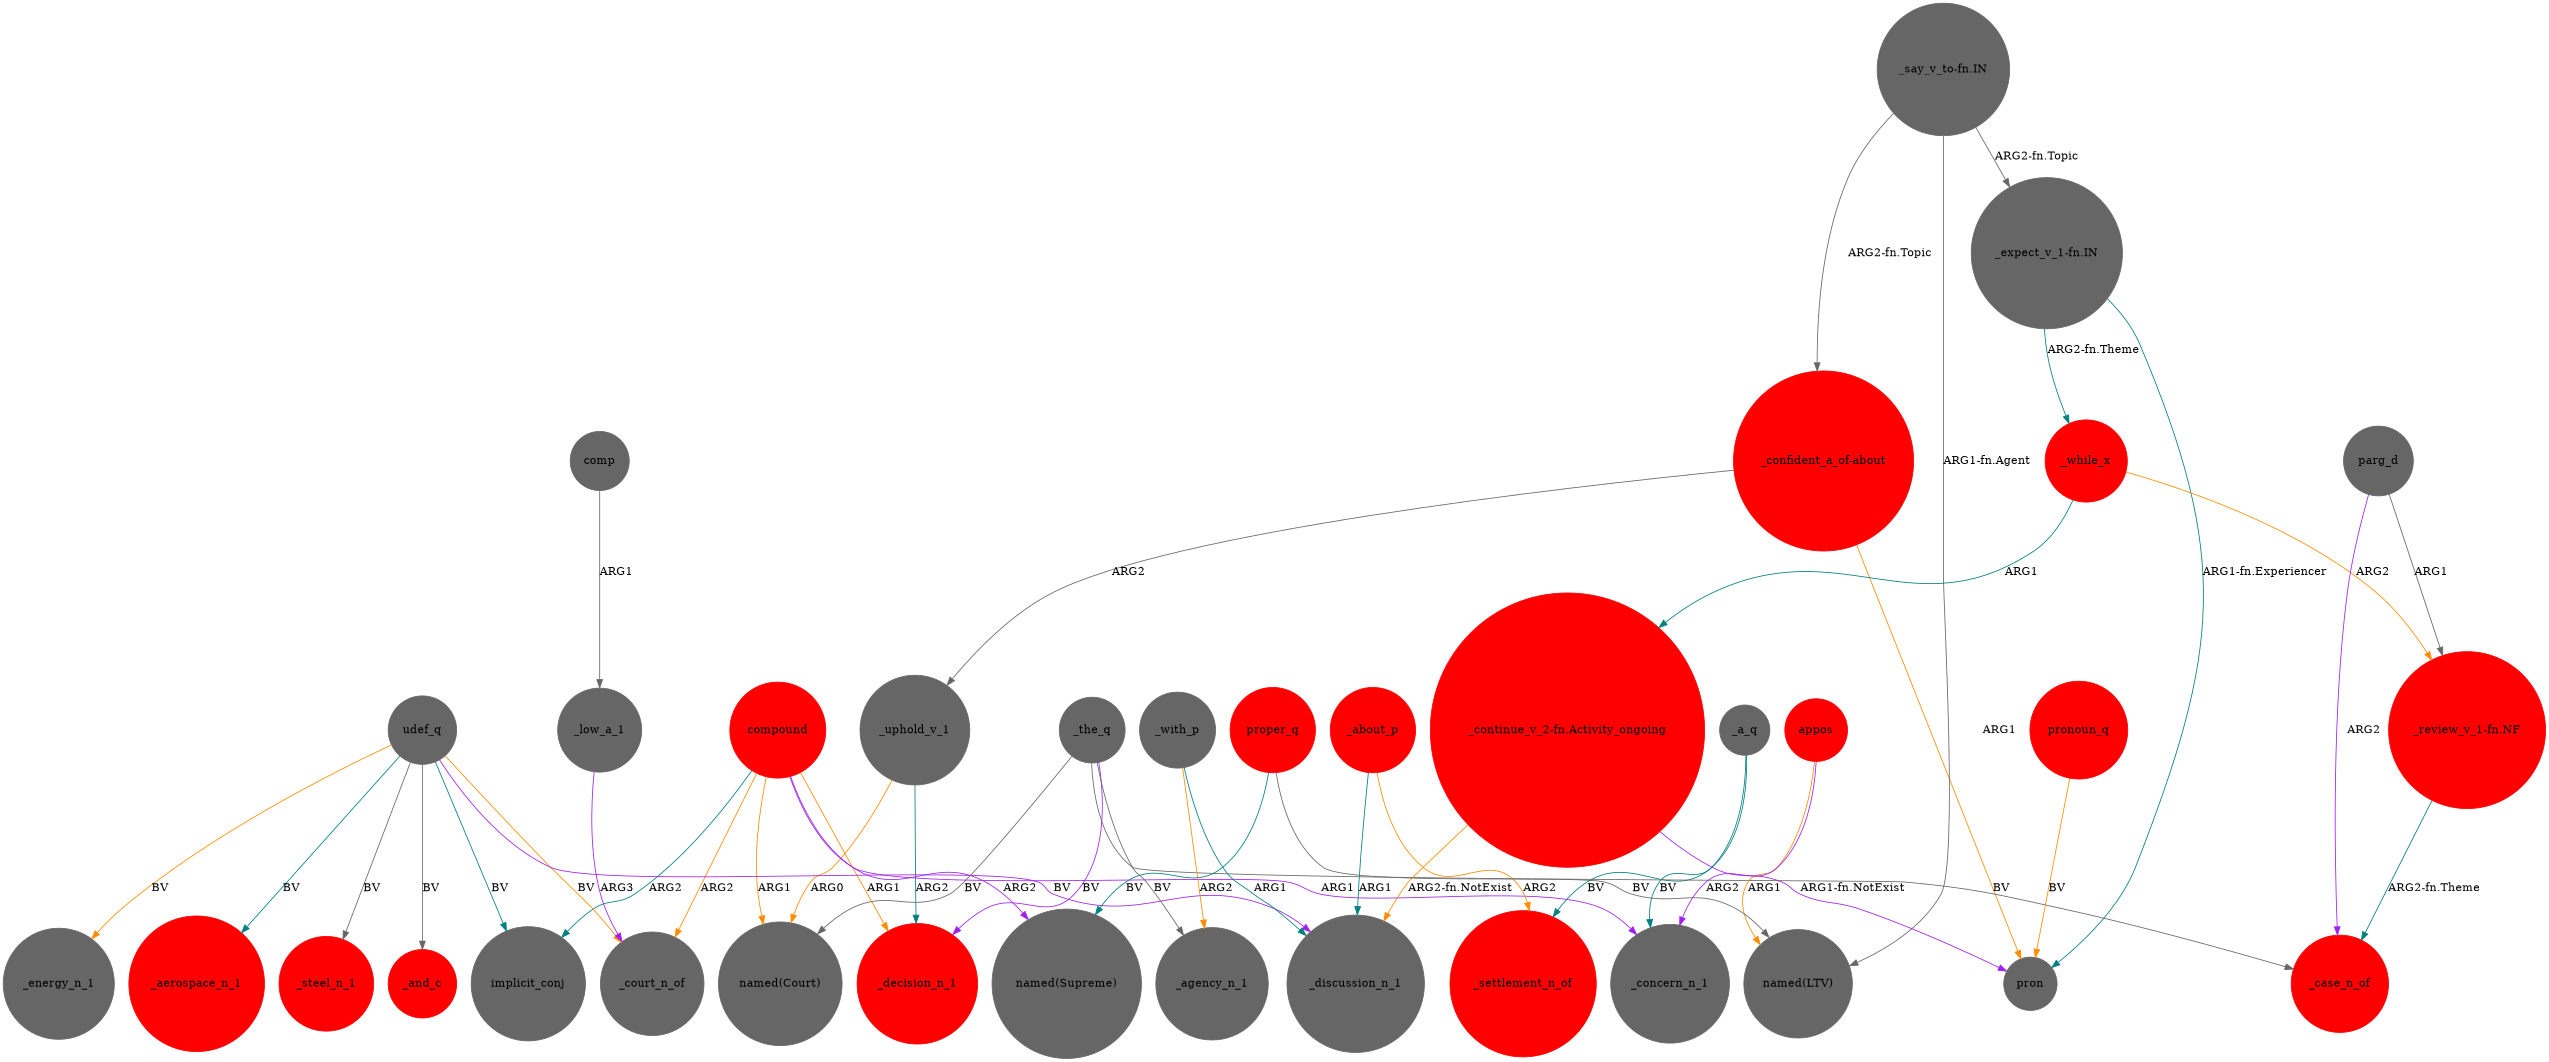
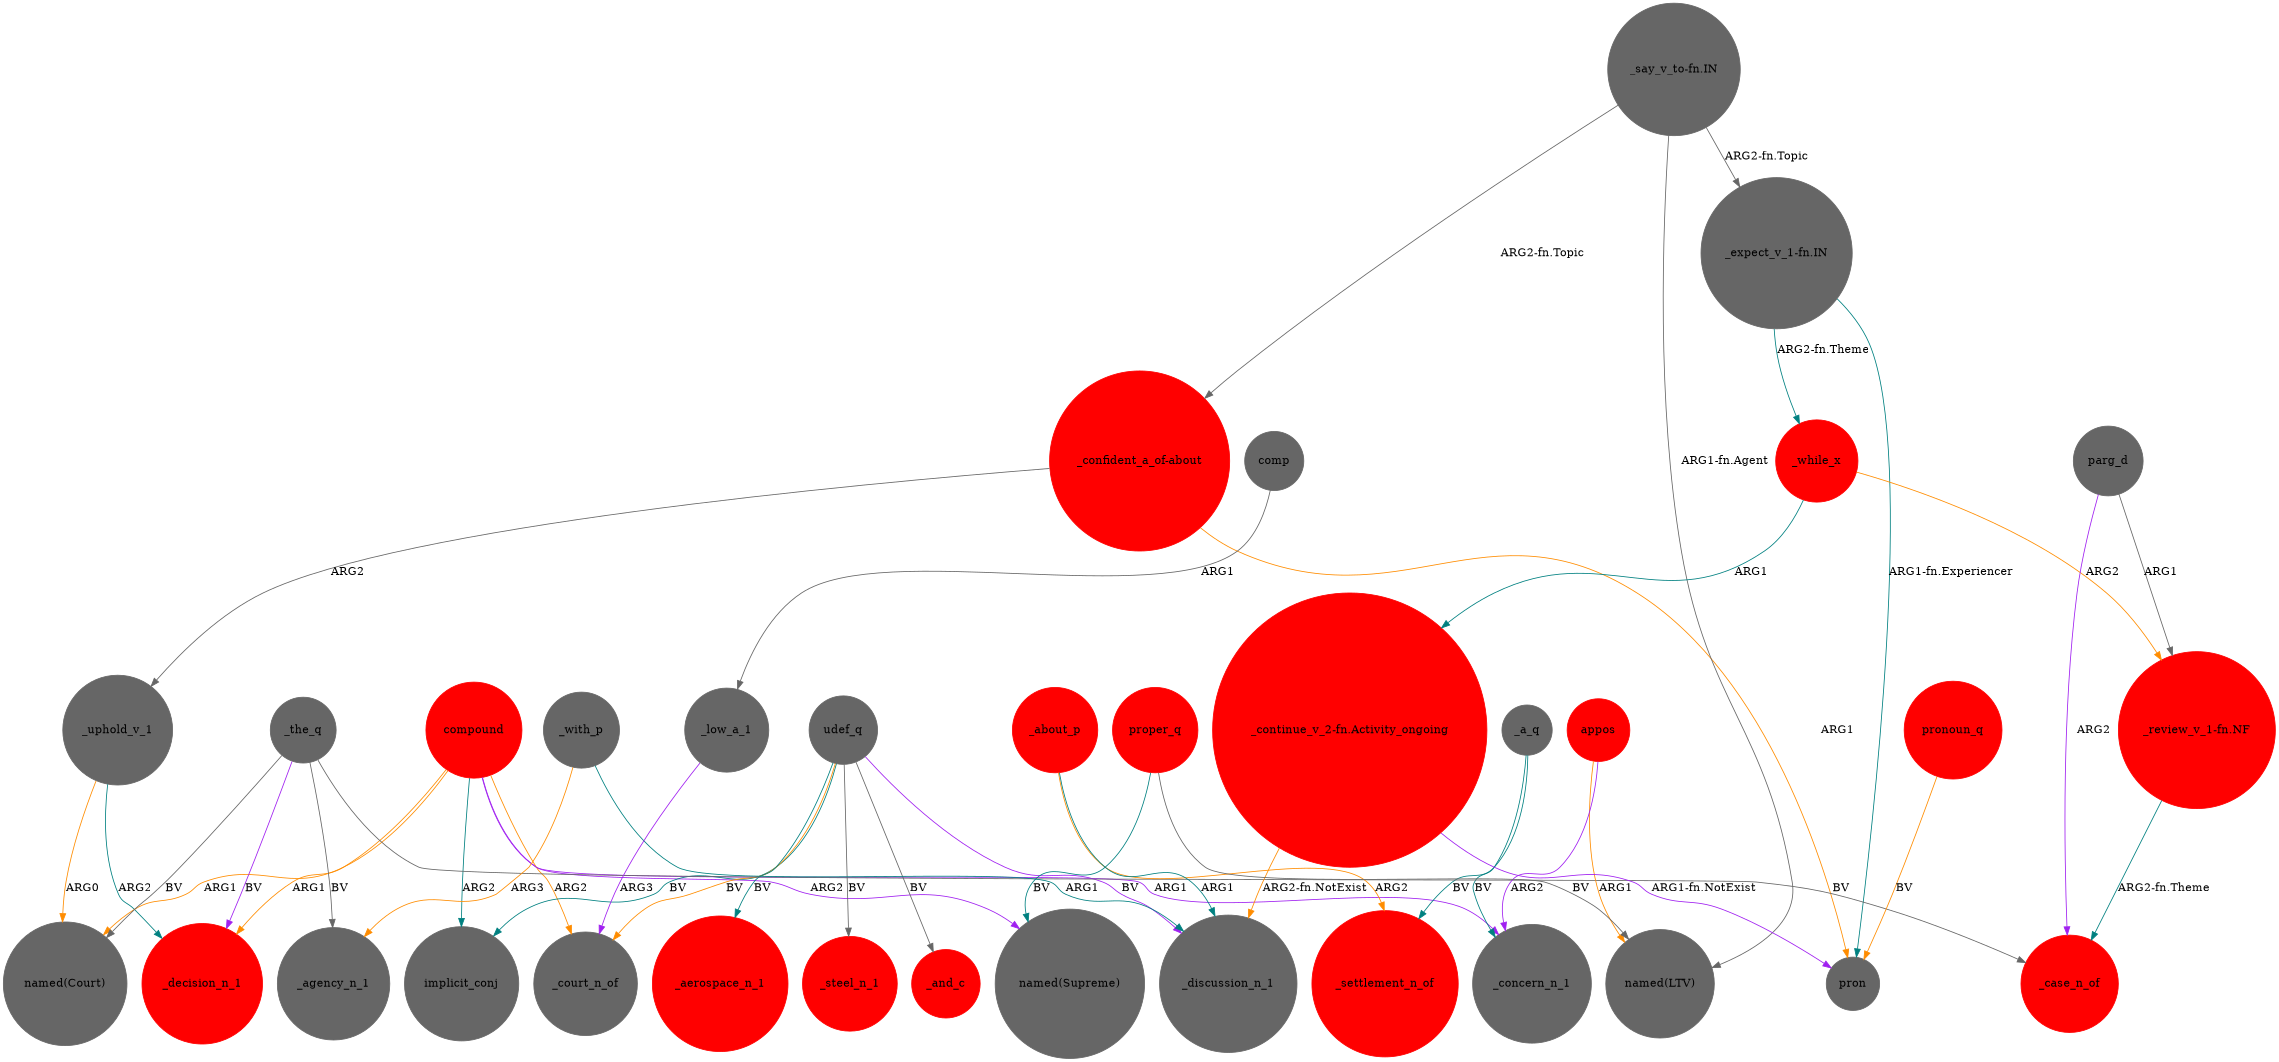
(1217, 888) -> (528, 888)
(59, 984) -> none
